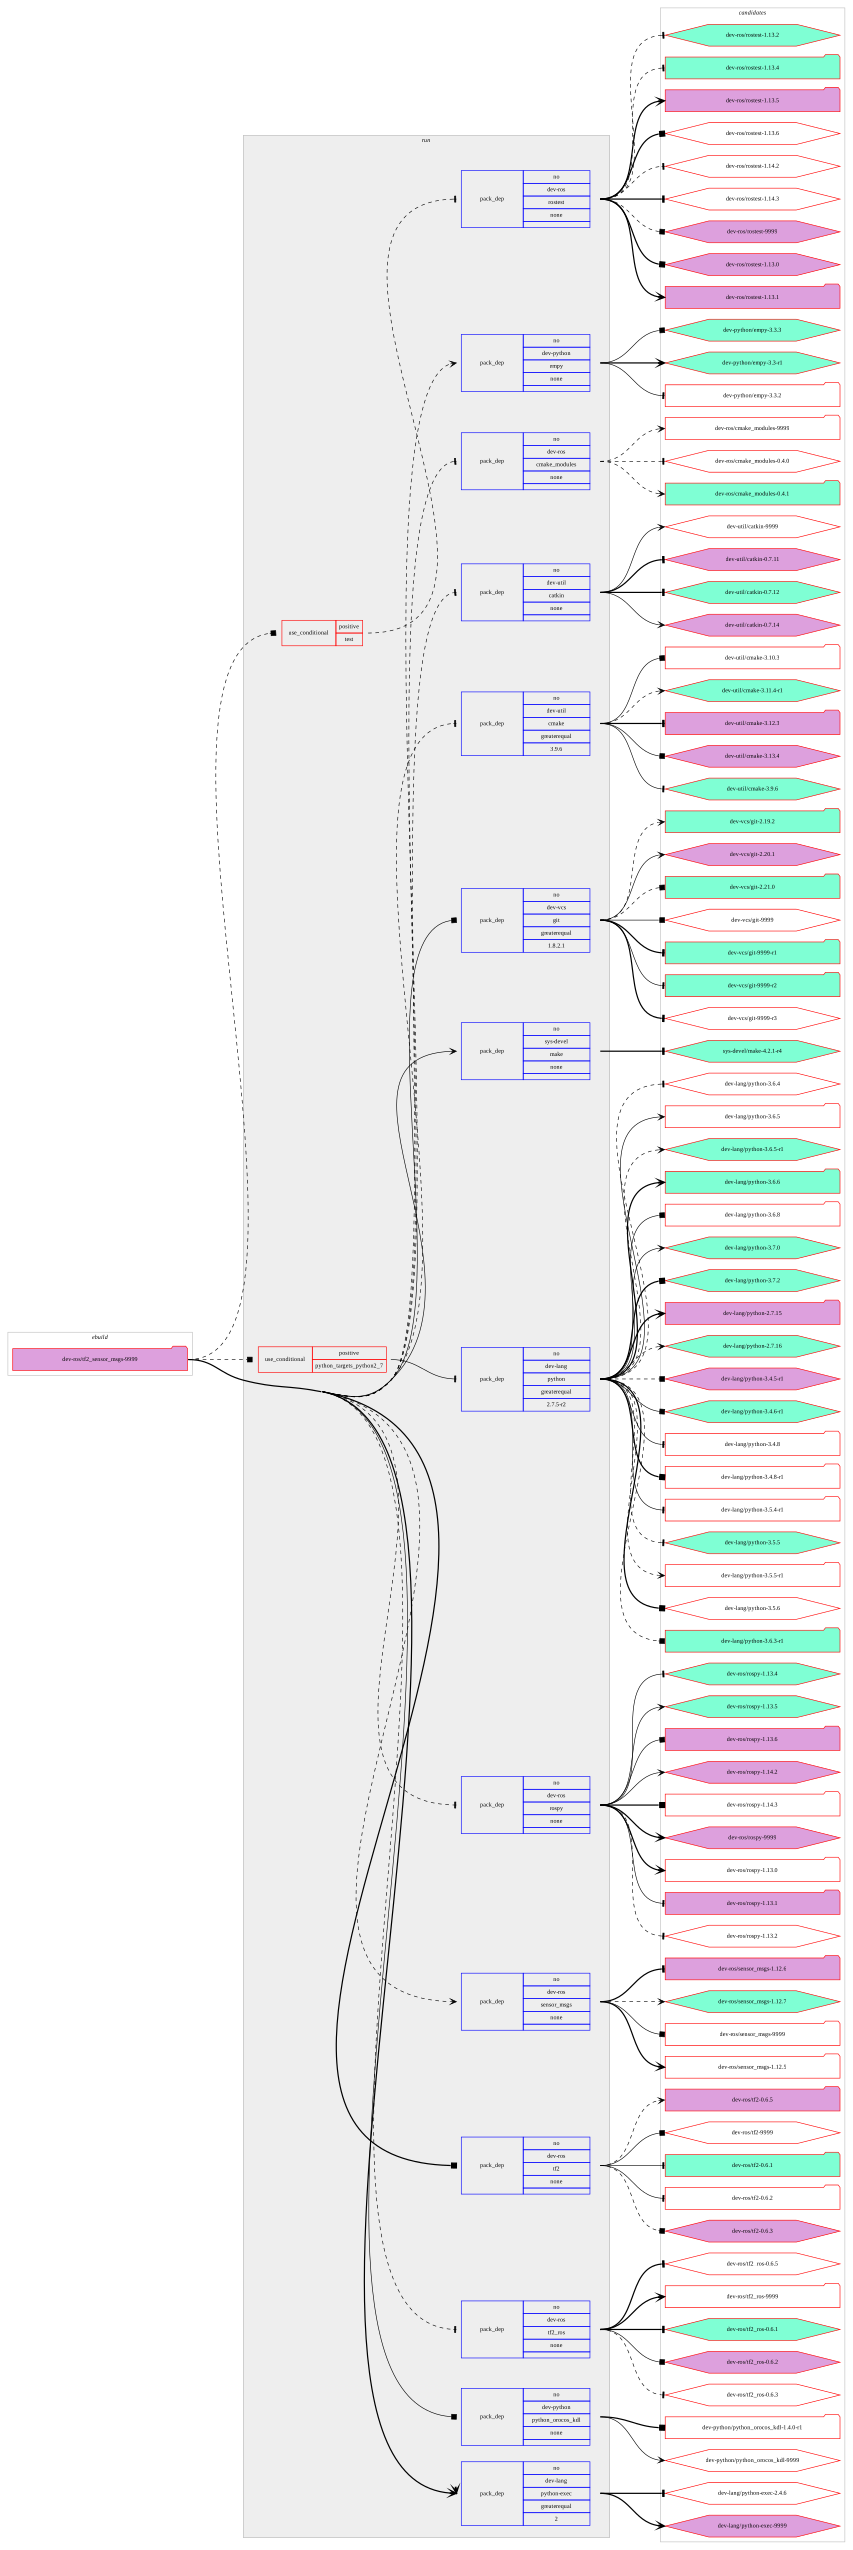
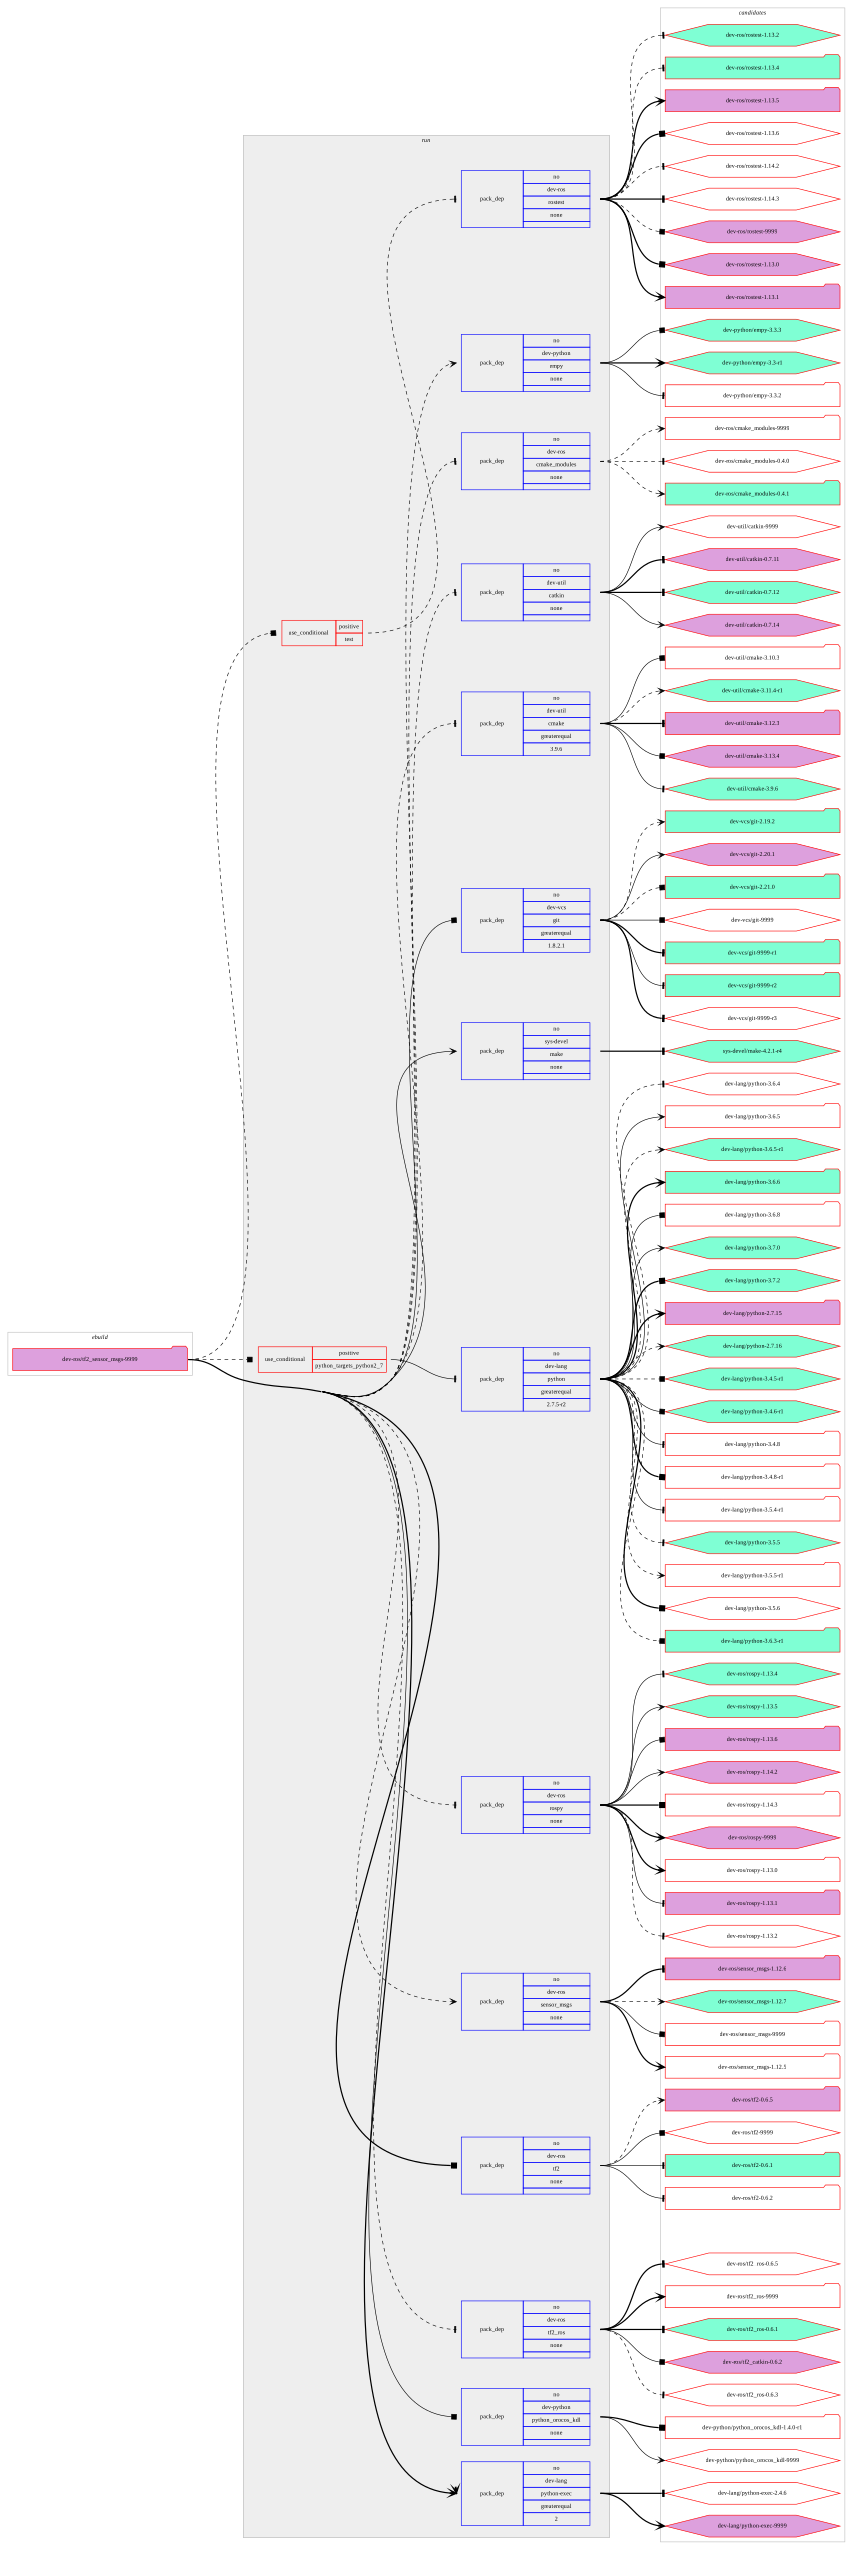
(753, 1379) -> (753, 1379)
(753, 2231) -> none
(753, 2362) -> (753, 2362)
